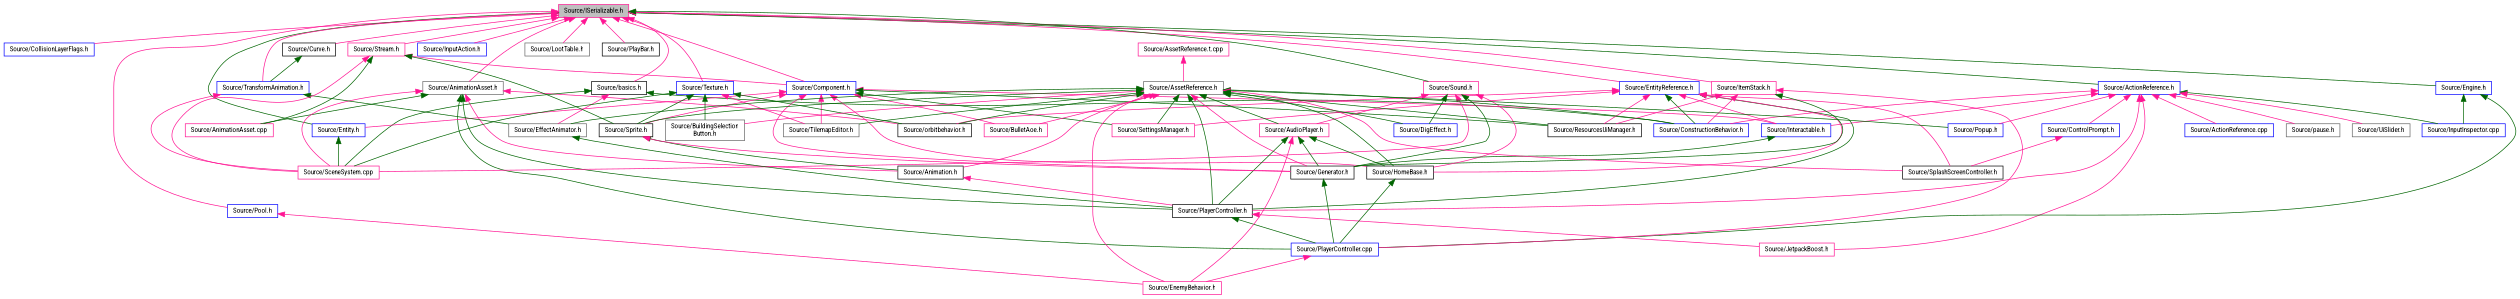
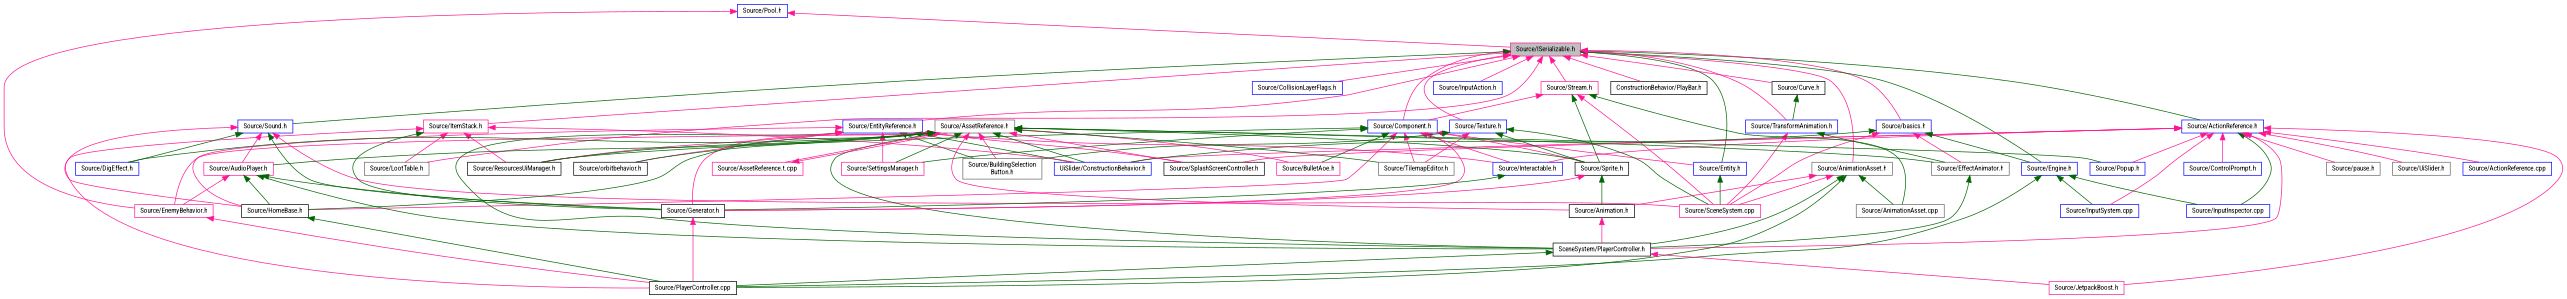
(226, 43) -> (1152, 30)
(631, 50) -> (1659, 88)
(619, 88) -> (1904, 126)
(1451, 88) -> (265, 126)
(695, 104) -> none
(449, 107) -> (1798, 162)
(817, 109) -> none
(935, 110) -> (1352, 149)
(229, 130) -> (1900, 211)
(1701, 130) -> (1103, 169)
none -> (940, 147)
none -> (859, 148)
none -> (1981, 148)
none -> (423, 150)
(2013, 152) -> (1708, 141)
(1212, 211) -> (1602, 250)
none -> (2100, 211)
(1329, 215) -> (693, 253)
(1335, 250) -> (693, 288)
(1255, 270) -> (431, 254)
